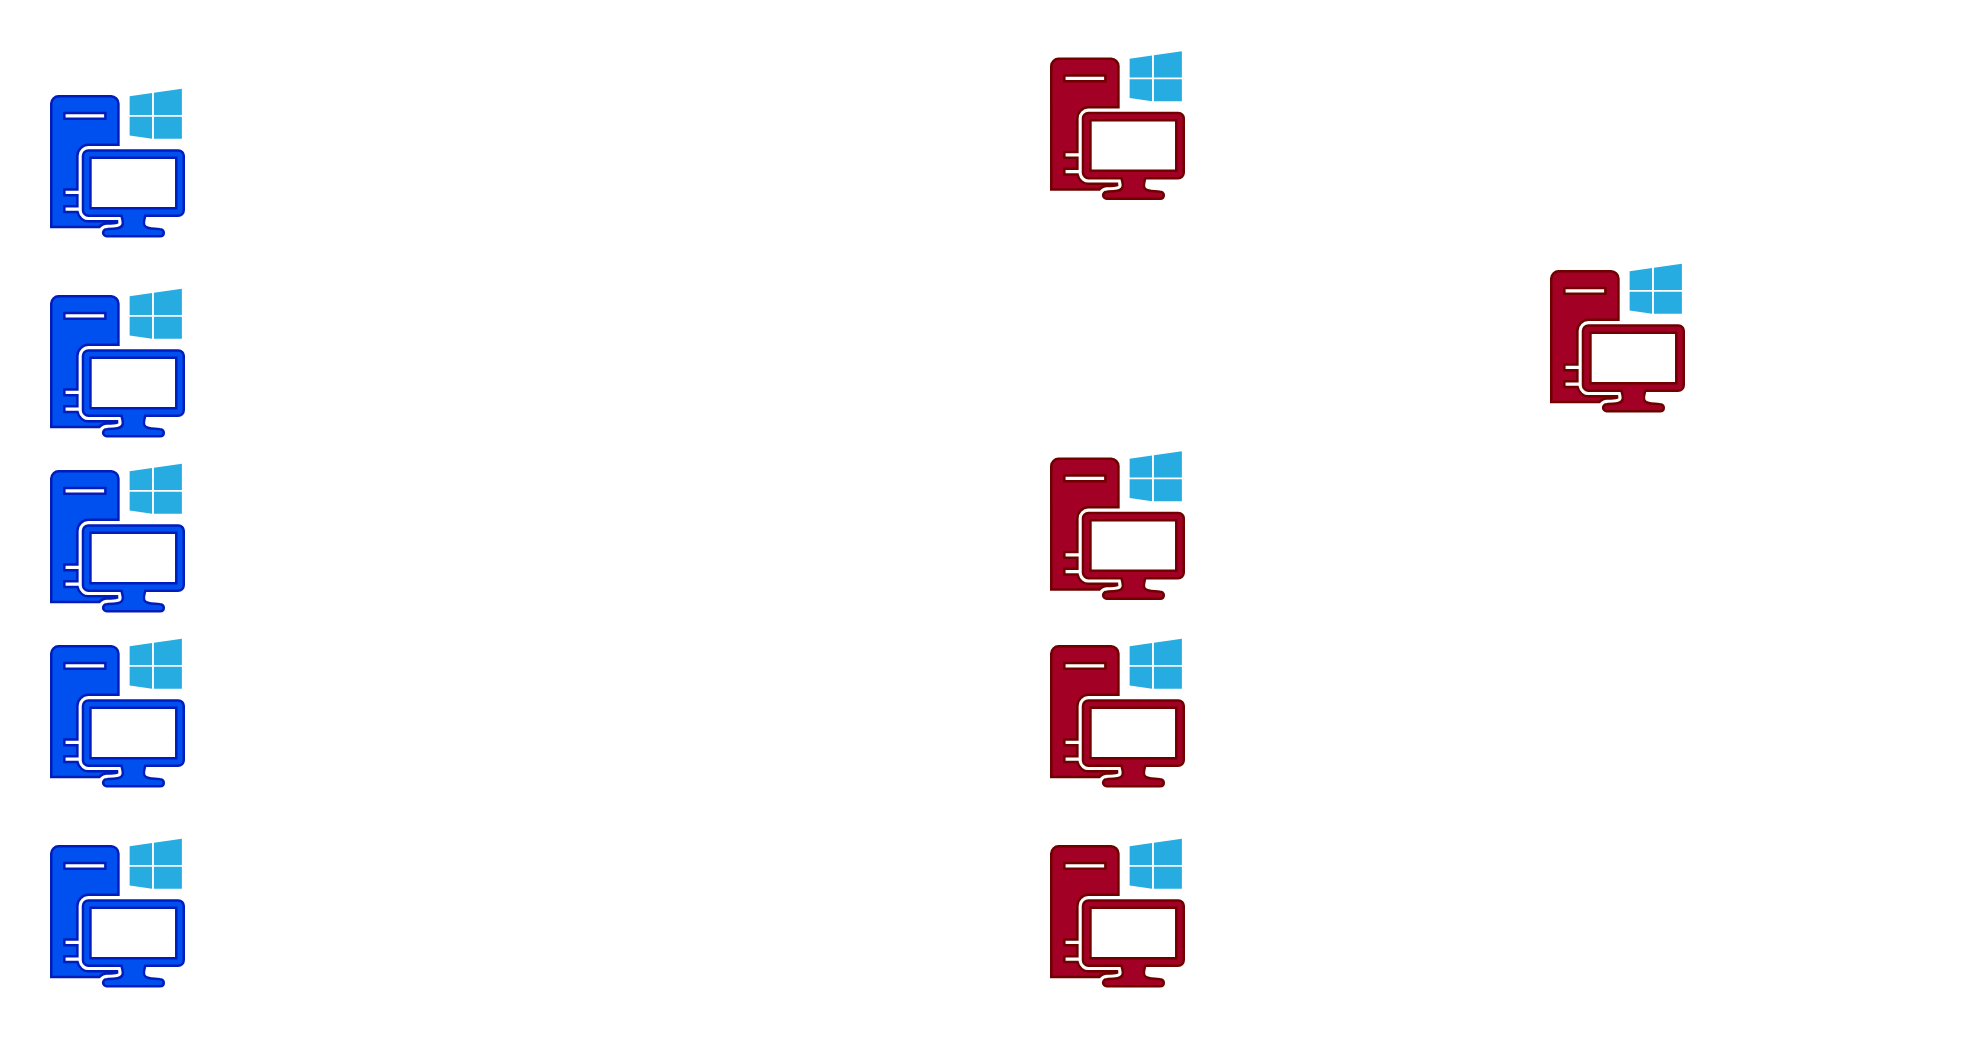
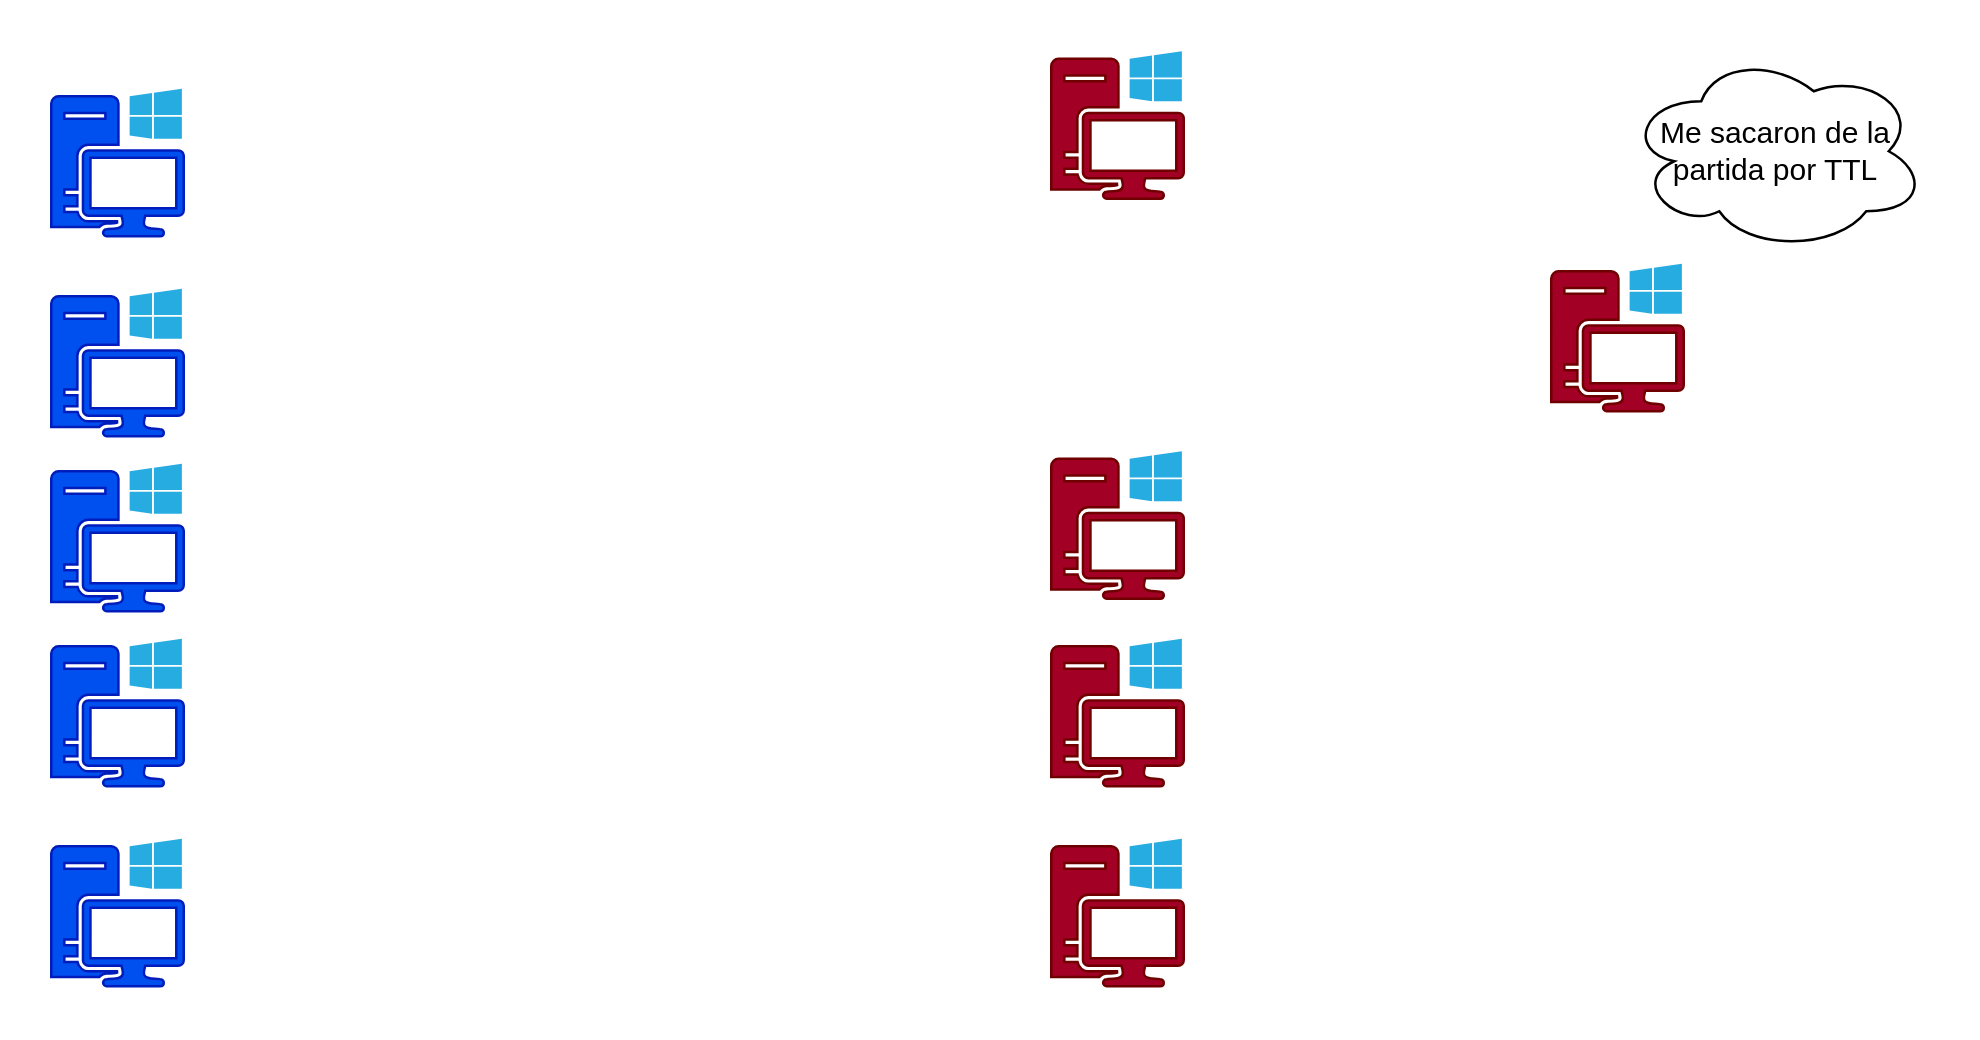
none -> (1776, 151)
